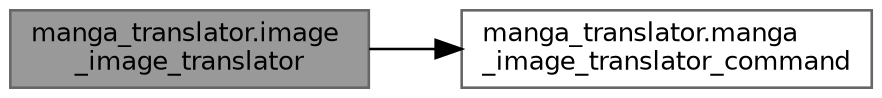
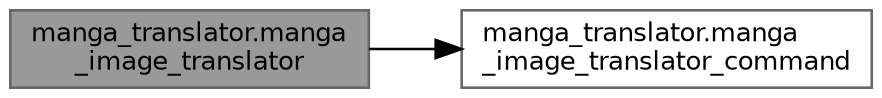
(190, 49) -> (190, 49)
